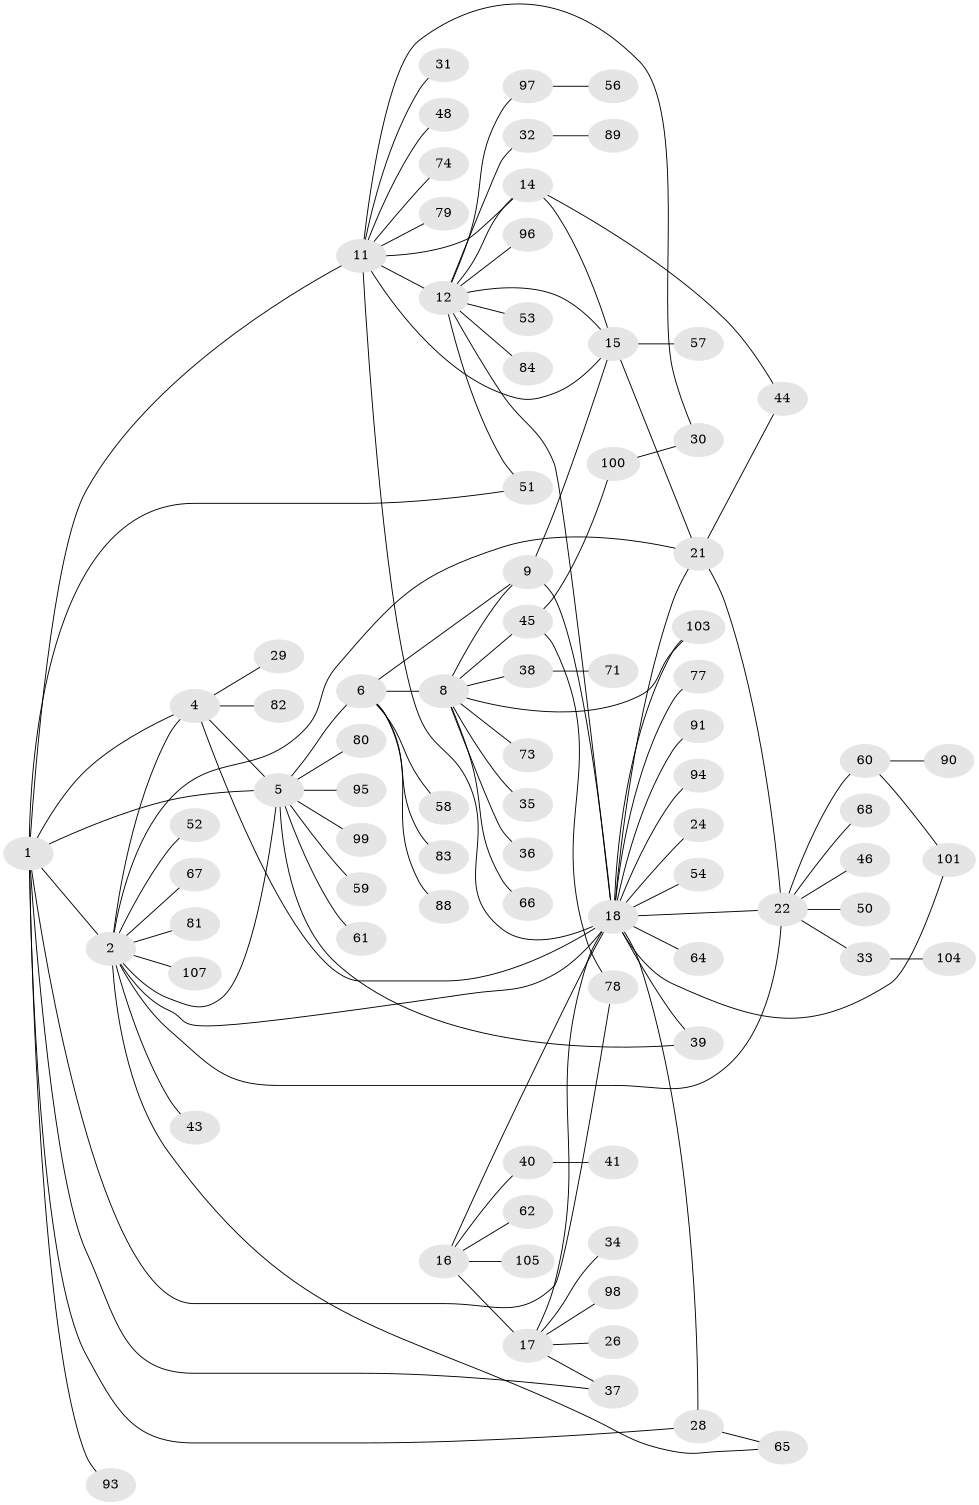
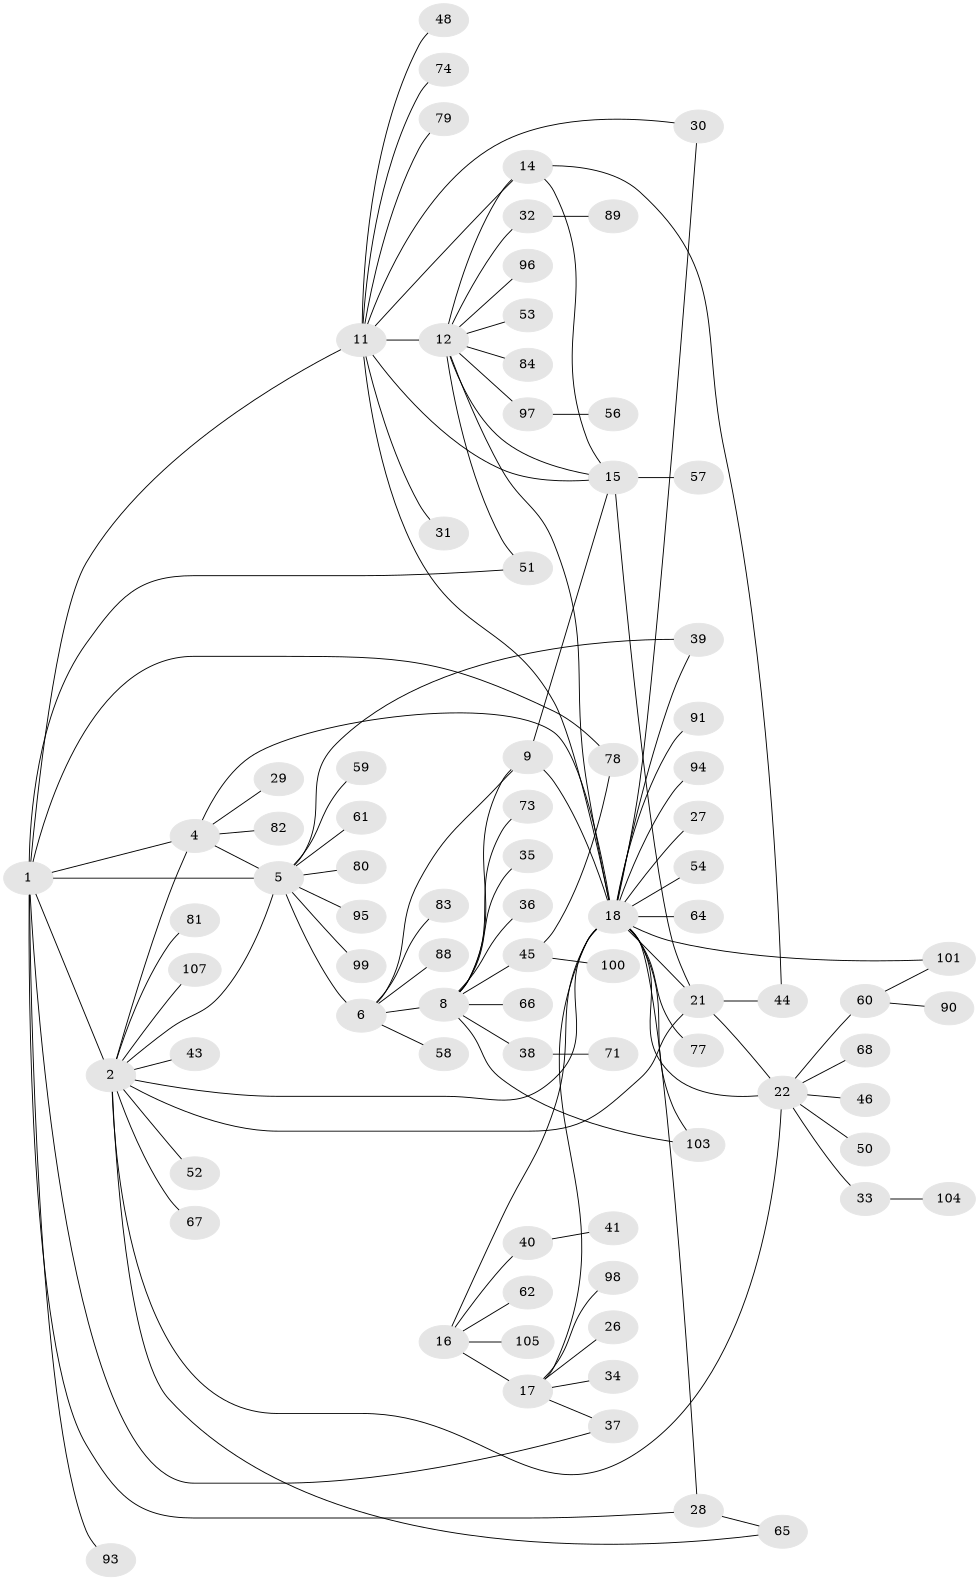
(651, 453) -> (666, 523)
(699, 825) -> (699, 818)
